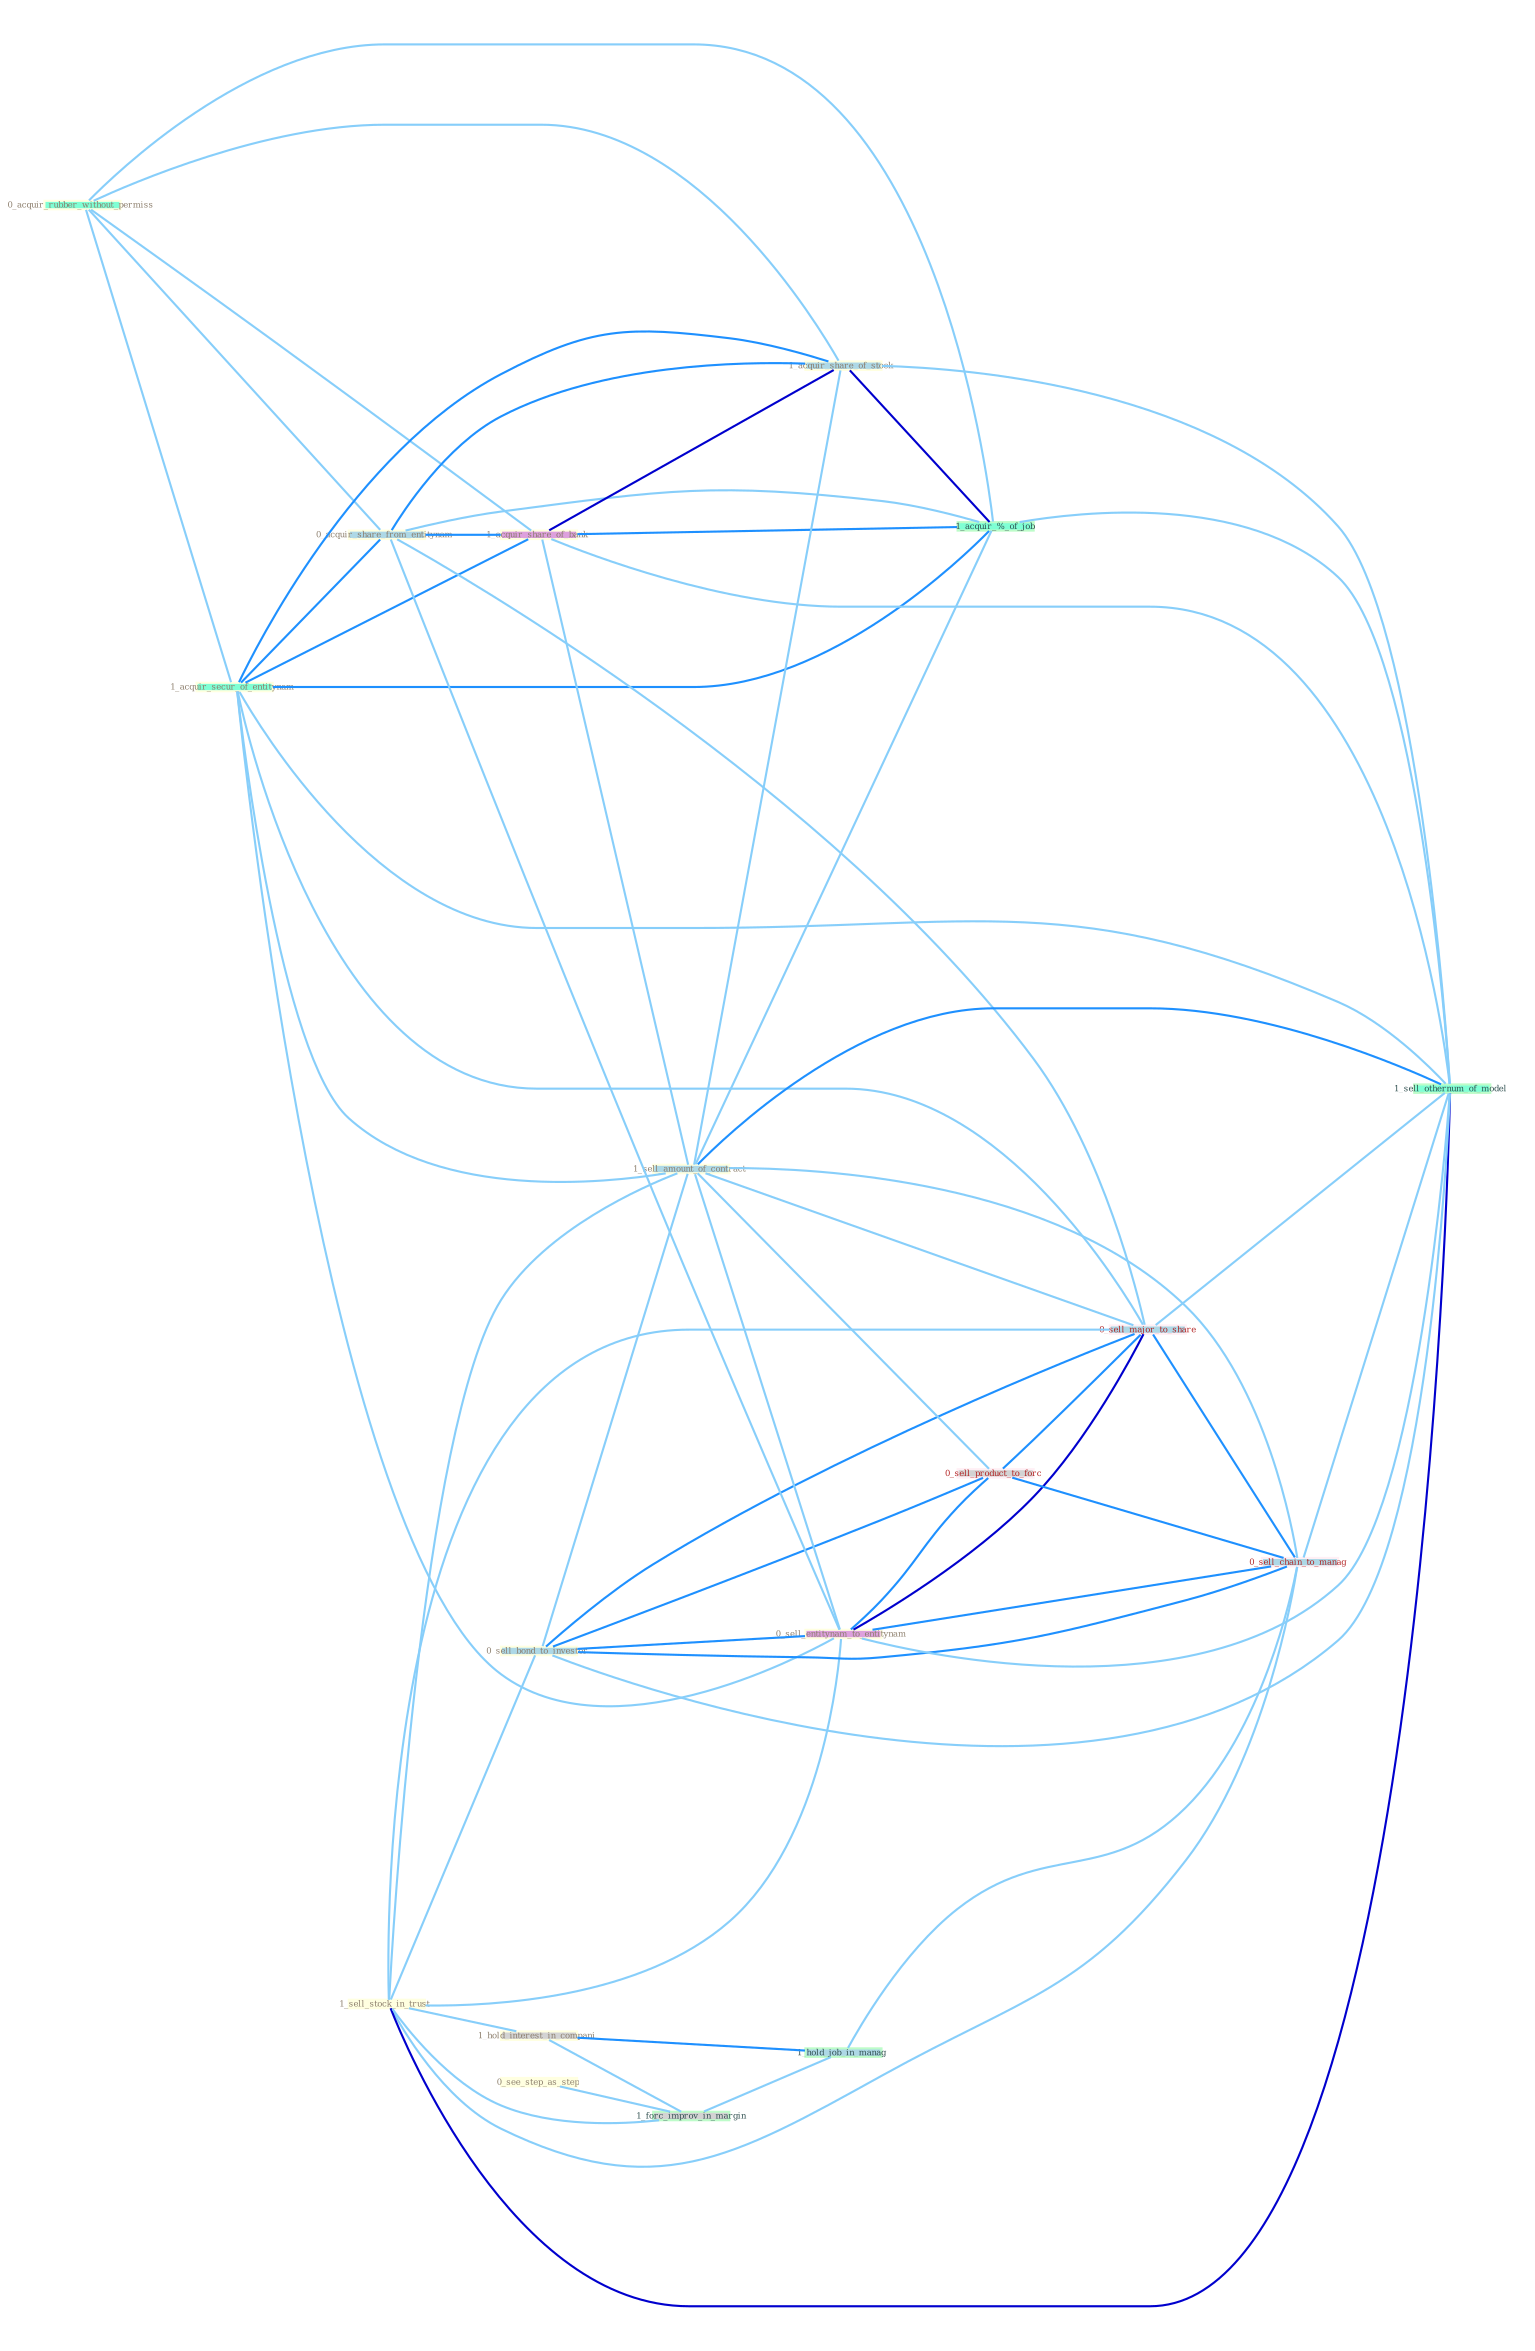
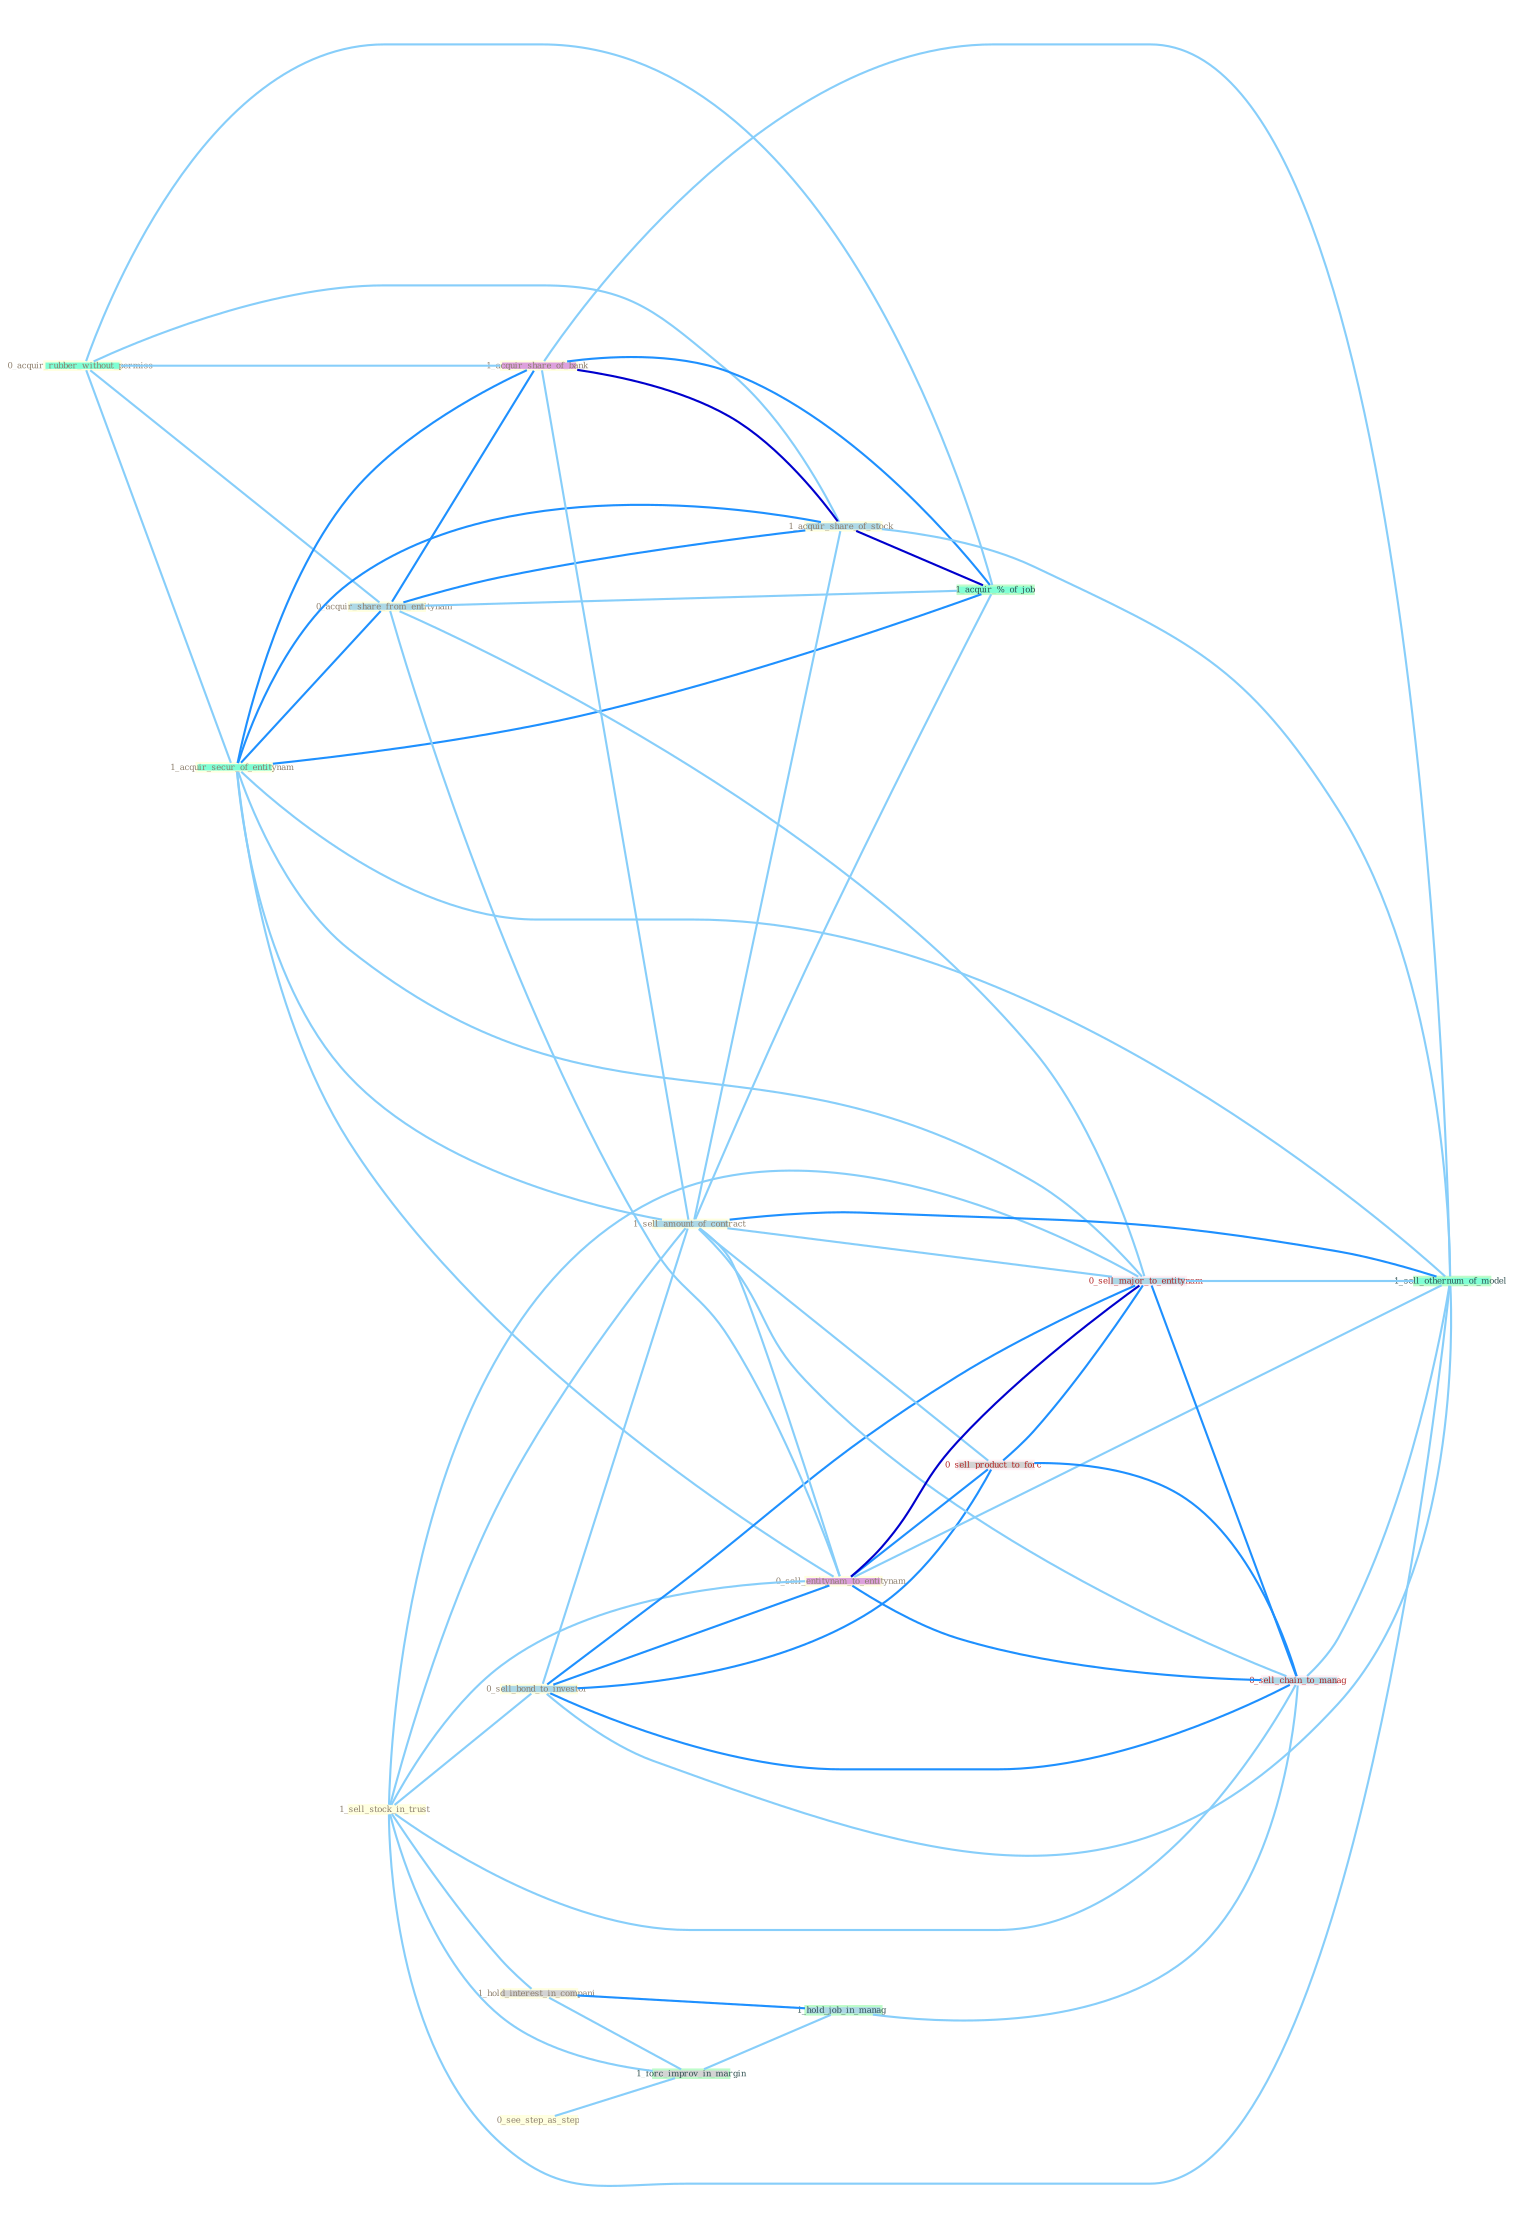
(1374, 641) -> none
(1148, 1330) -> (1148, 1281)
(1285, 2175) -> (1132, 2184)
